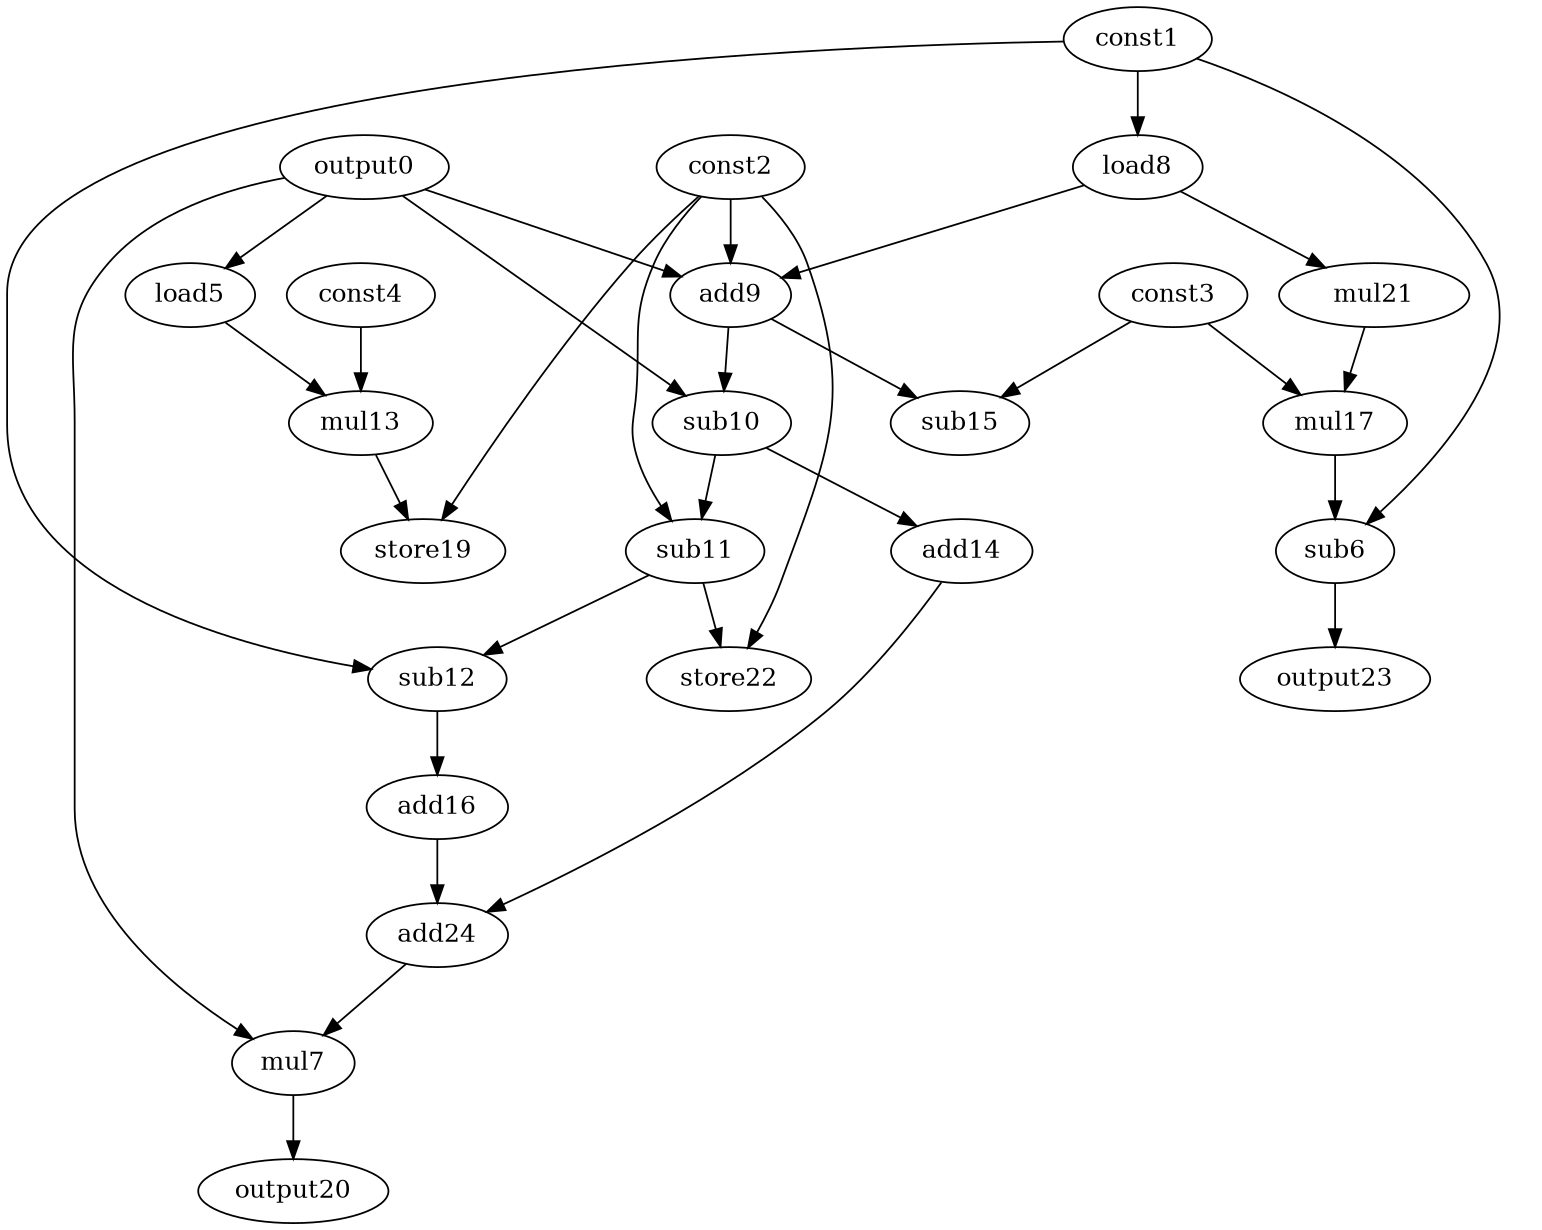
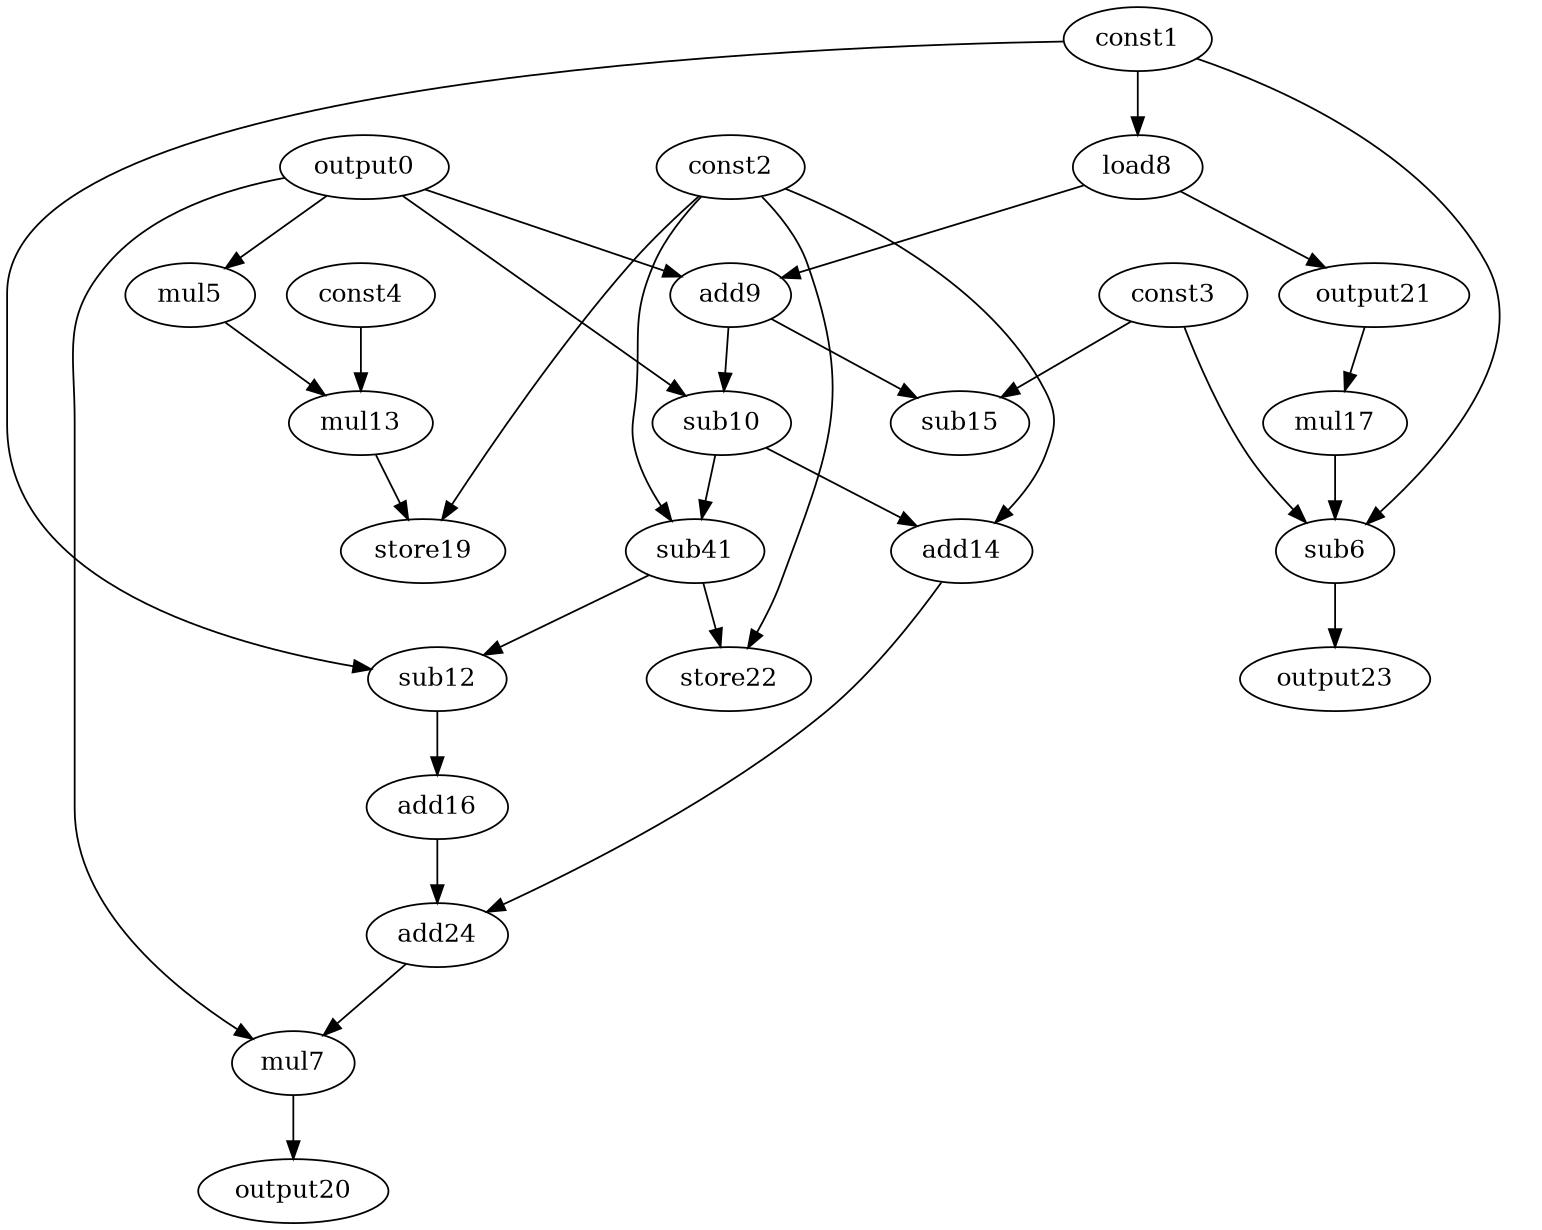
(731, 222) -> (984, 311)
(190, 295) -> (190, 295)
(1374, 295) -> (1374, 295)
(1247, 354) -> (1229, 424)
(695, 551) -> (695, 551)
